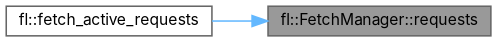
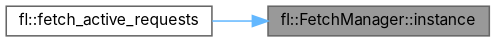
(379, 21) -> (379, 21)
